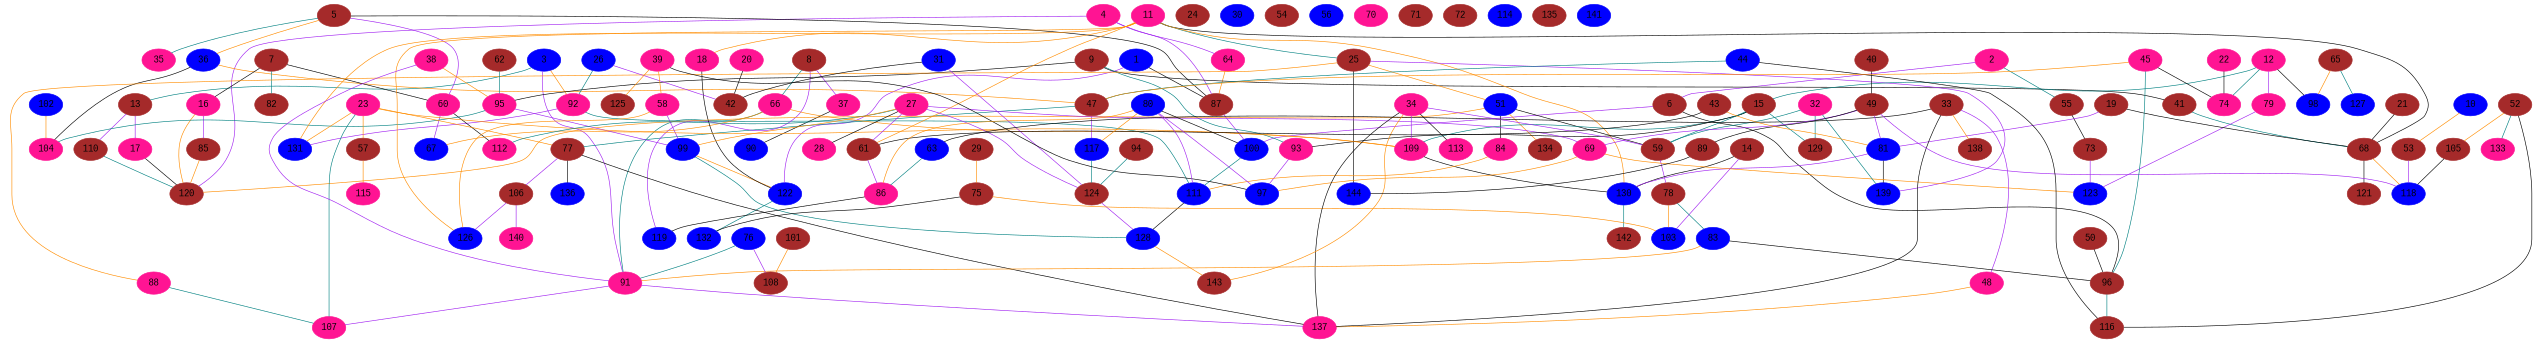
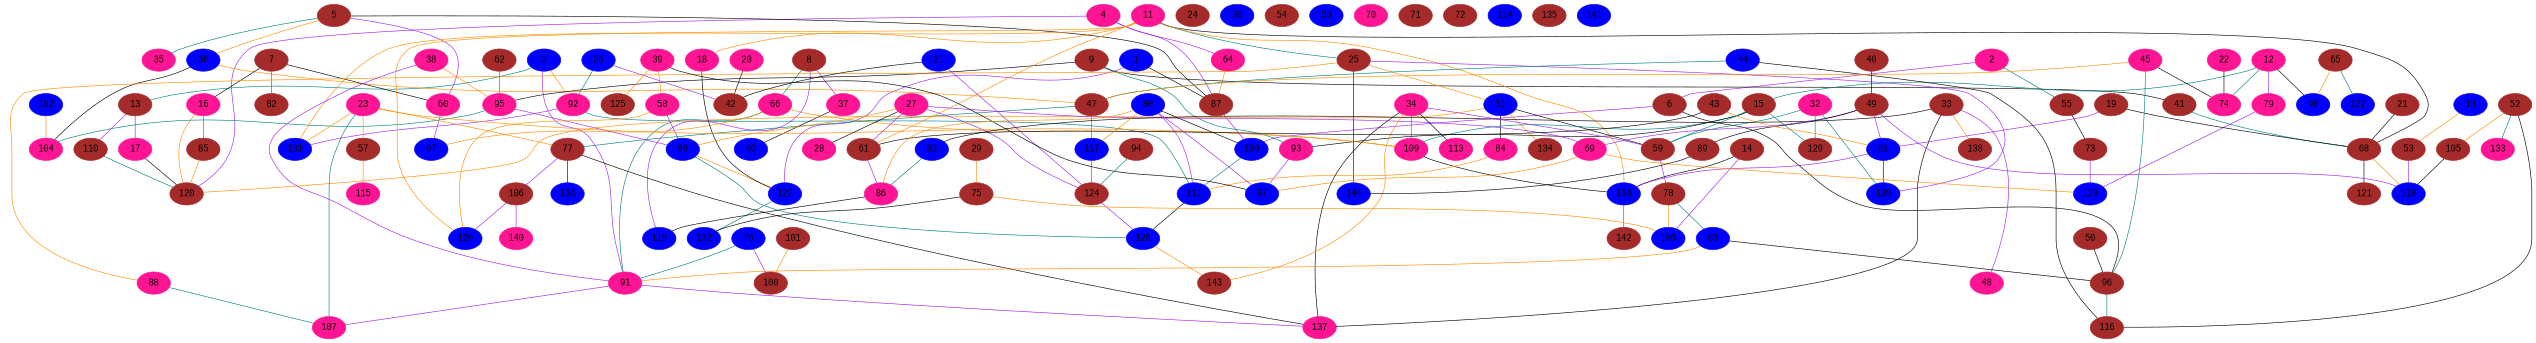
(499, 149) -> none
(1654, 316) -> none
